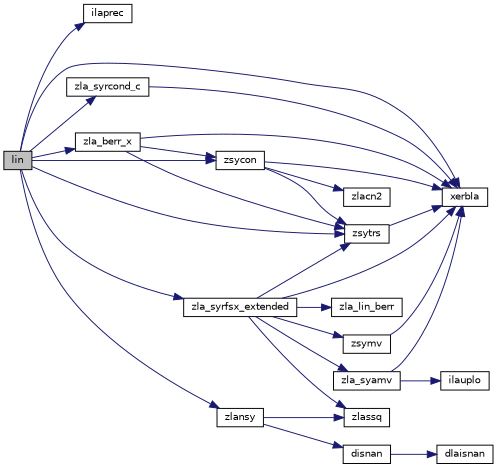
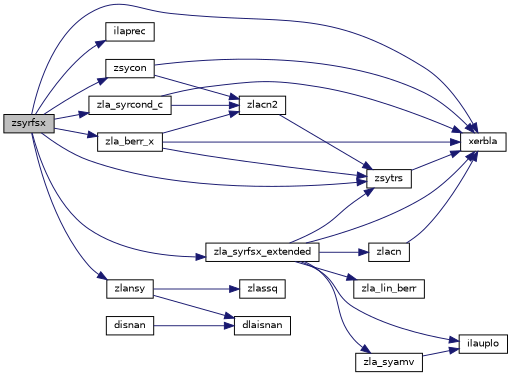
none -> (200, 105)
(173, 151) -> (196, 124)
(18, 160) -> (29, 124)
(304, 189) -> (315, 136)
(438, 300) -> none
(367, 344) -> (389, 252)
(290, 363) -> (367, 314)
(299, 435) -> (189, 305)
